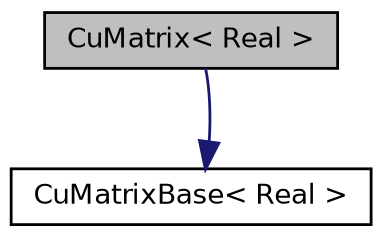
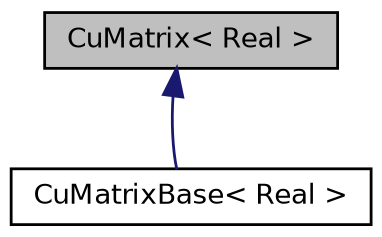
(210, 105) -> (173, 133)
